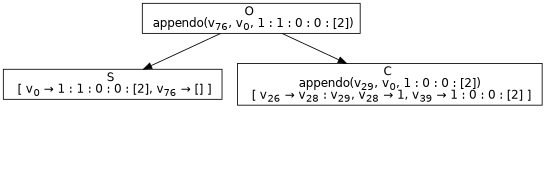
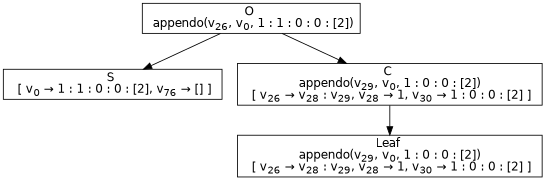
(222, 23) -> (222, 23)
(426, 95) -> (426, 95)
none -> (390, 156)
